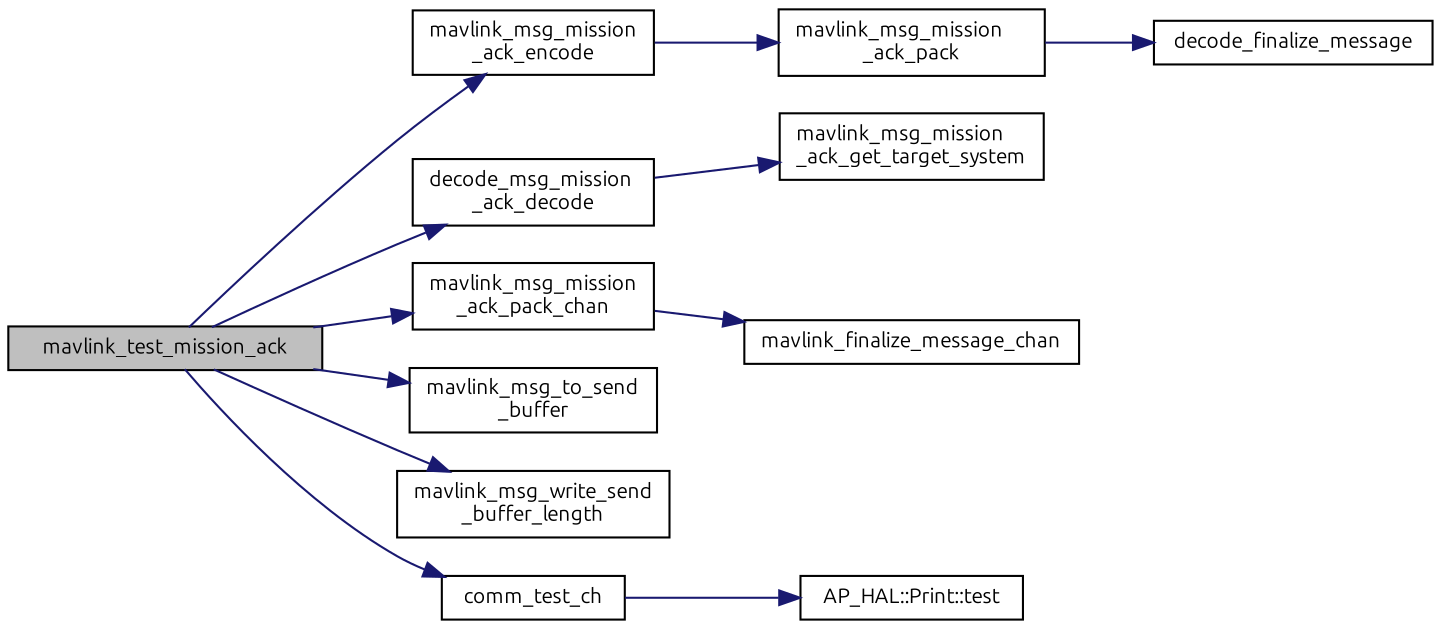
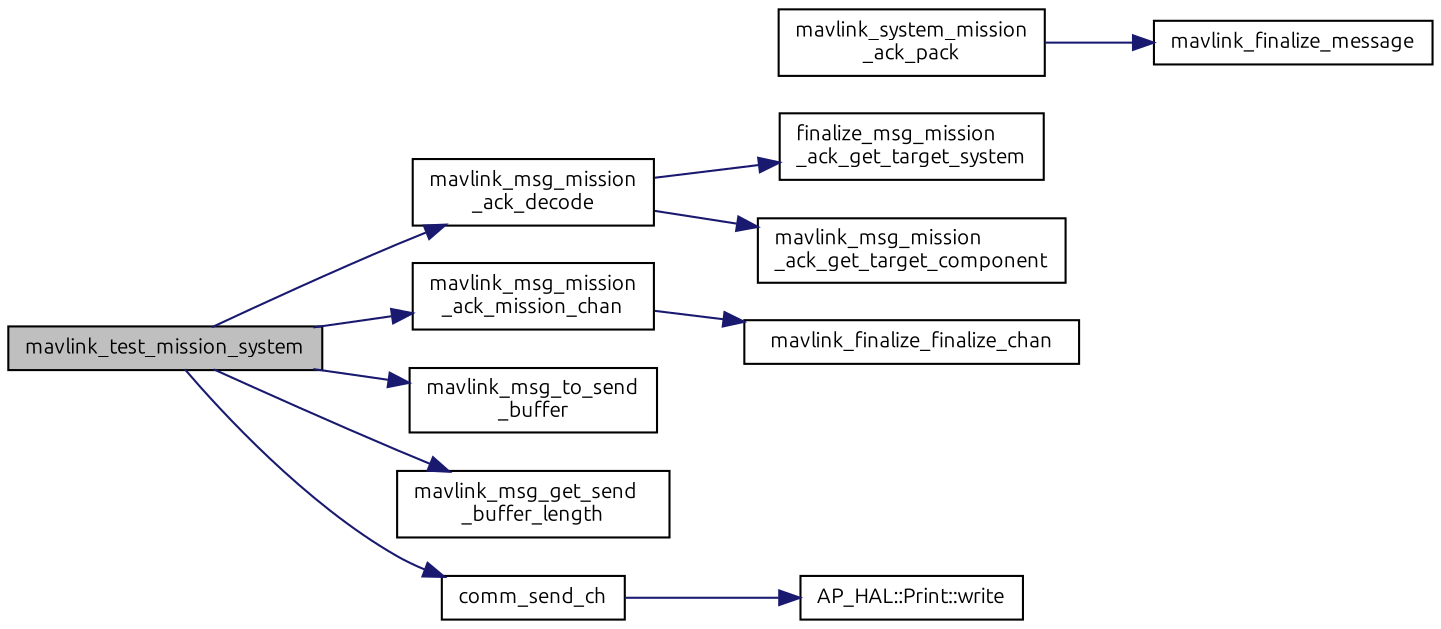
(533, 43) -> none
(912, 43) -> (912, 43)
(1293, 43) -> (1293, 43)
(912, 147) -> (912, 147)
(533, 192) -> (533, 192)
none -> (912, 251)
(533, 296) -> (533, 296)
(912, 342) -> (912, 342)
(165, 348) -> (165, 348)
(533, 504) -> (533, 504)
(533, 598) -> (533, 598)
(912, 598) -> (912, 598)
